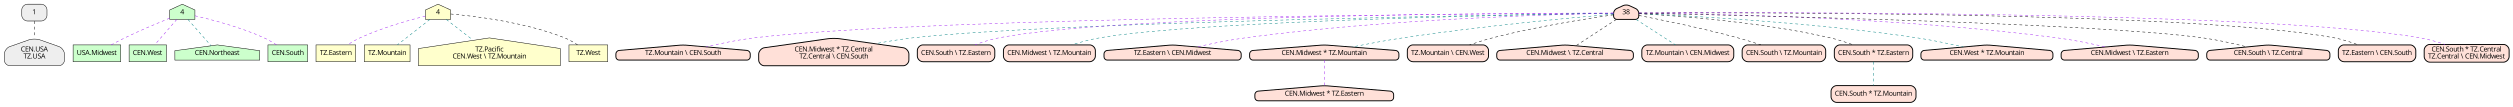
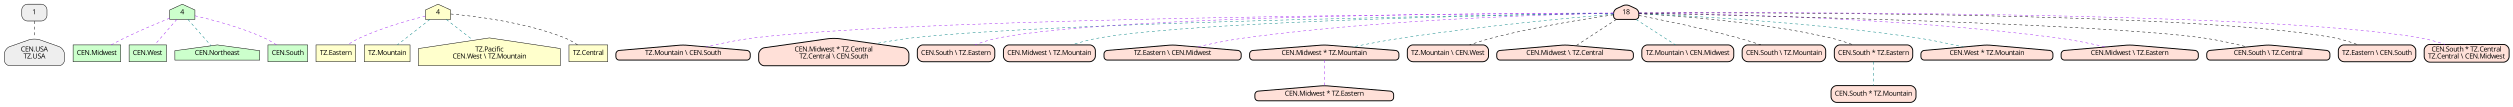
(1626, 13) -> (1626, 13)
(97, 53) -> (97, 53)
(588, 53) -> (588, 53)
